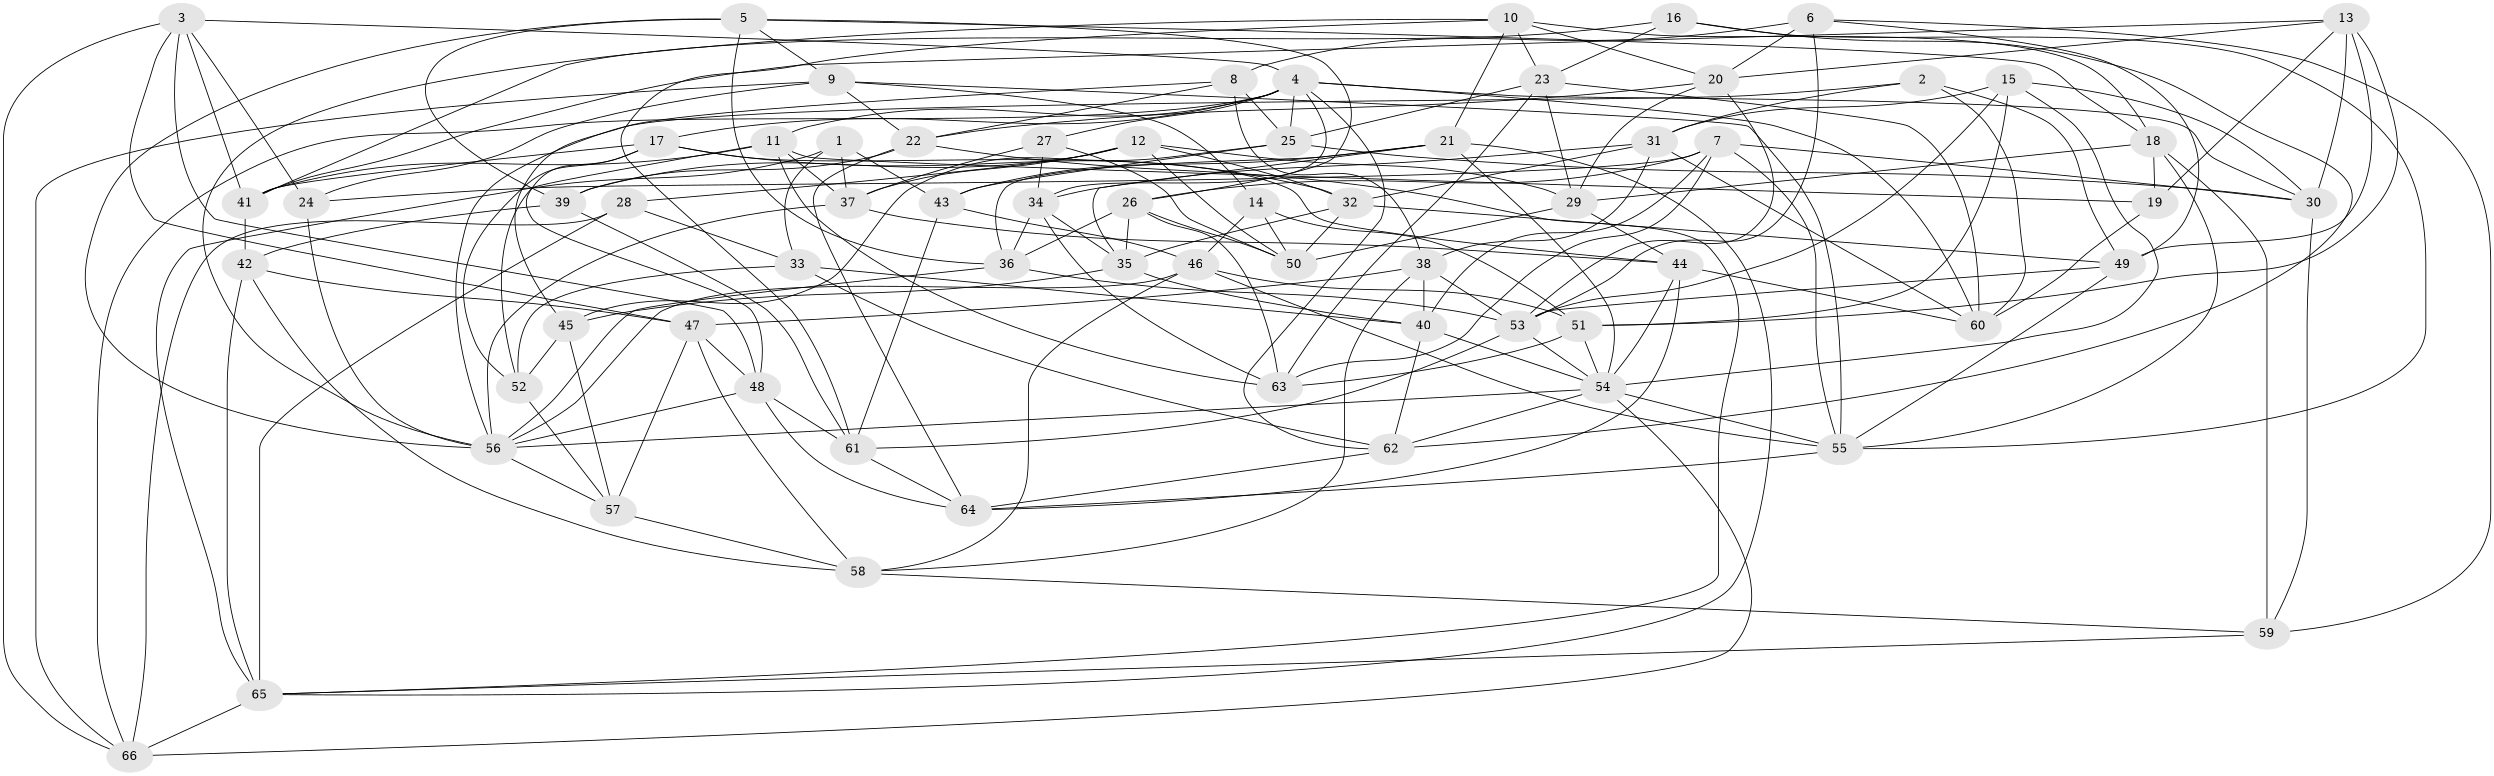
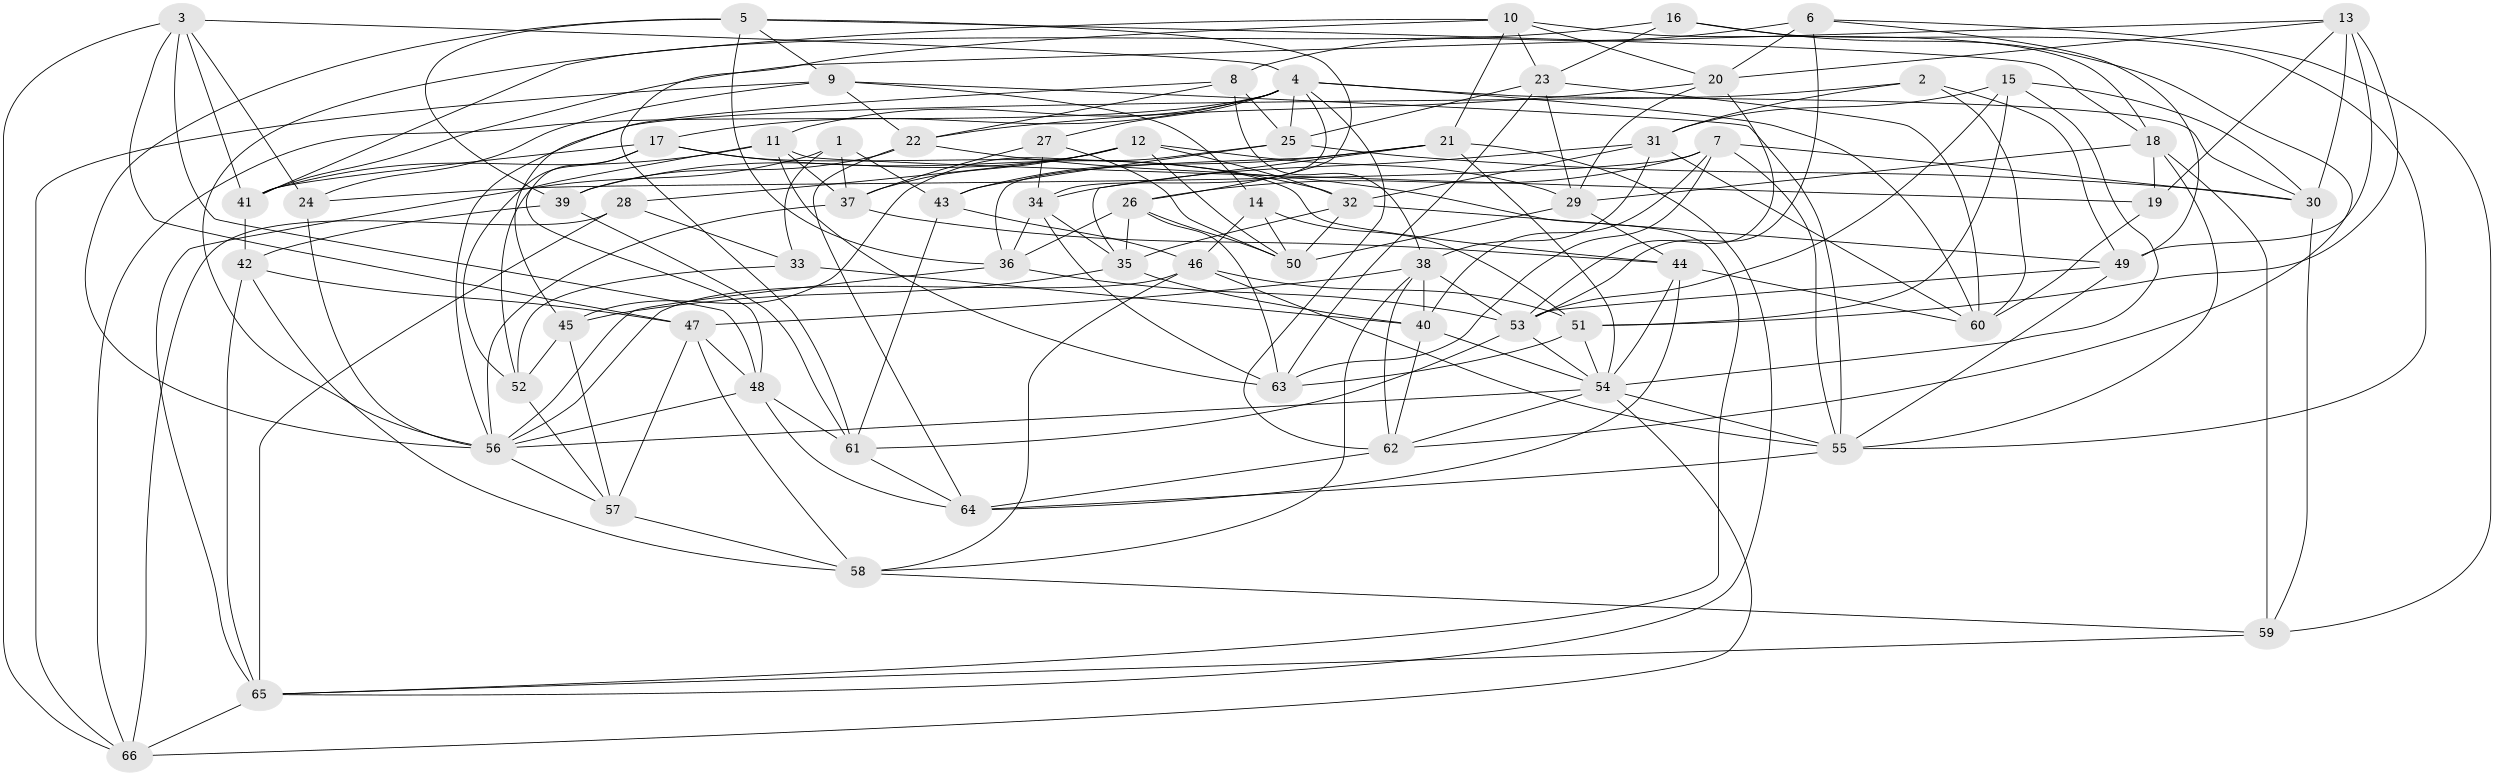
(1086, 380) -> (1386, 353)
